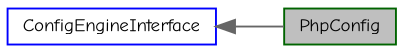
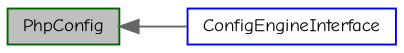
(260, 27) -> (163, 27)
